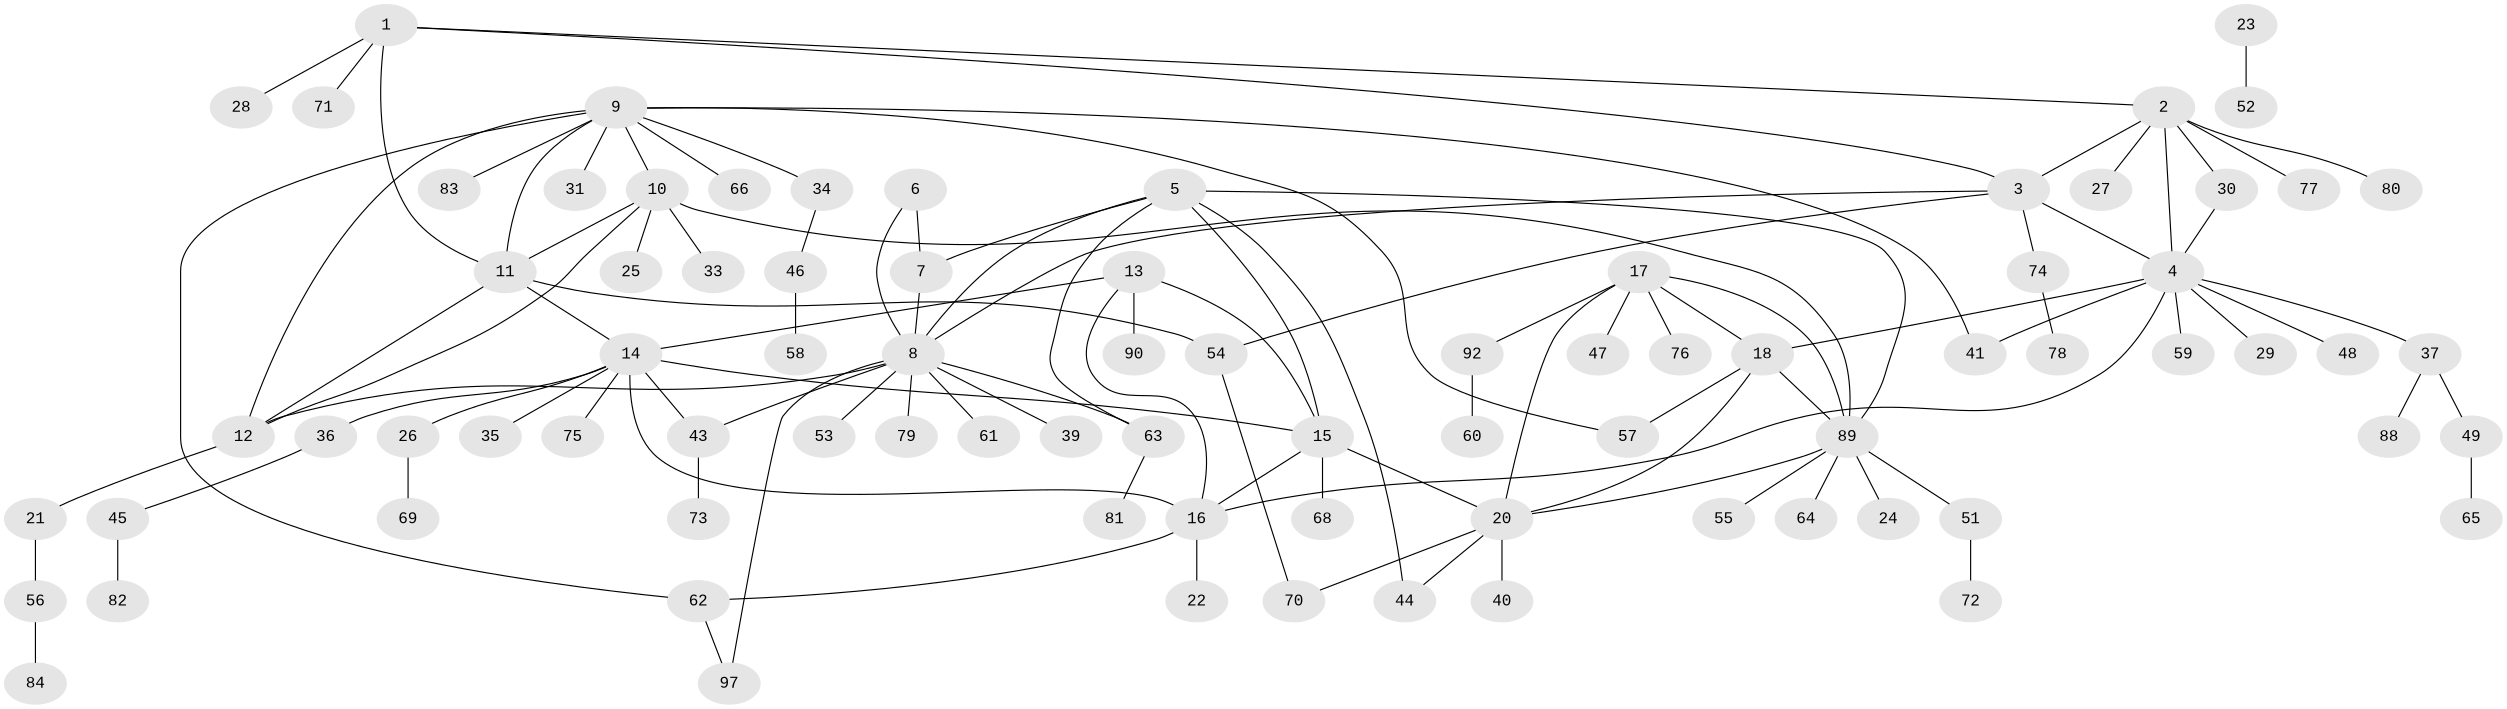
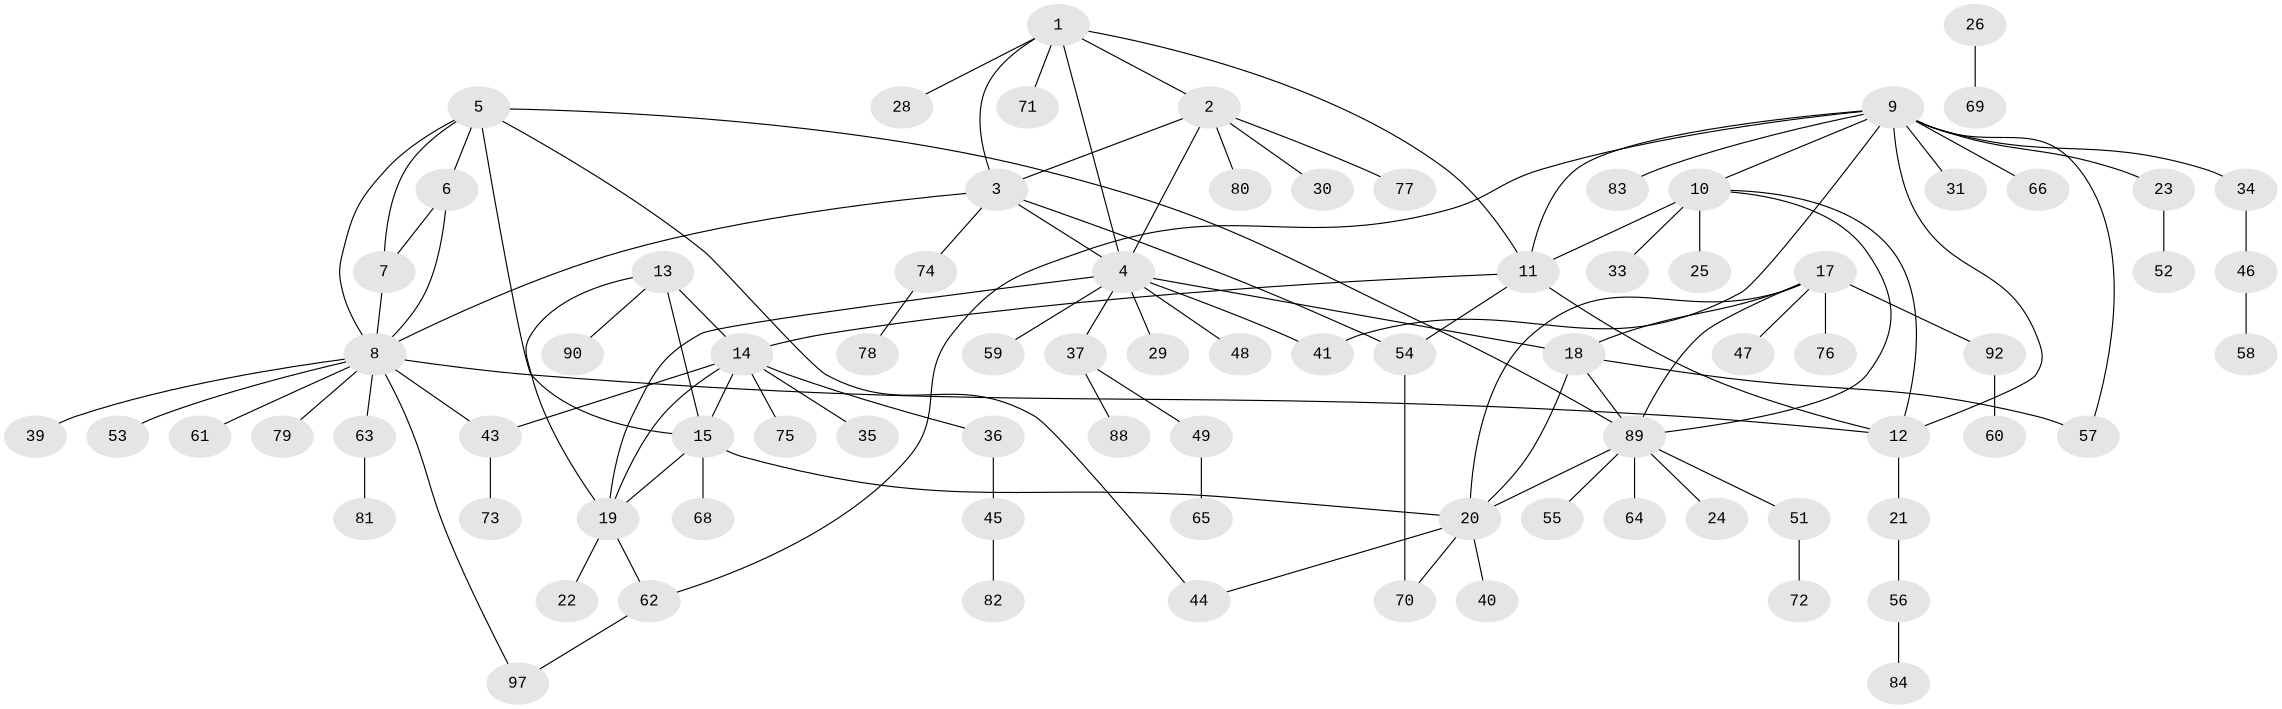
none -> (2084, 160)
(2101, 190) -> none
(2200, 231) -> (1090, 143)
(1057, 323) -> (463, 149)
(501, 399) -> none
(1197, 519) -> (608, 519)
